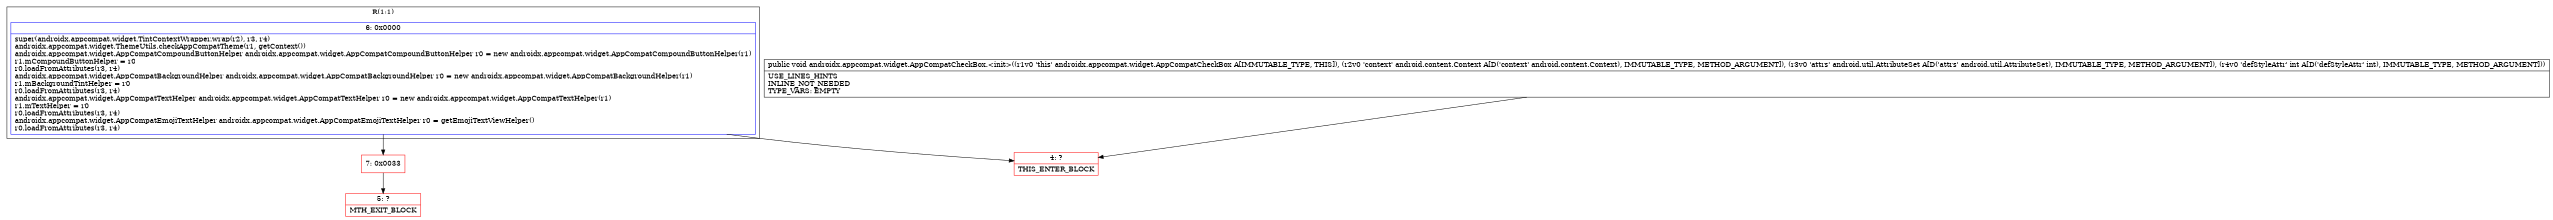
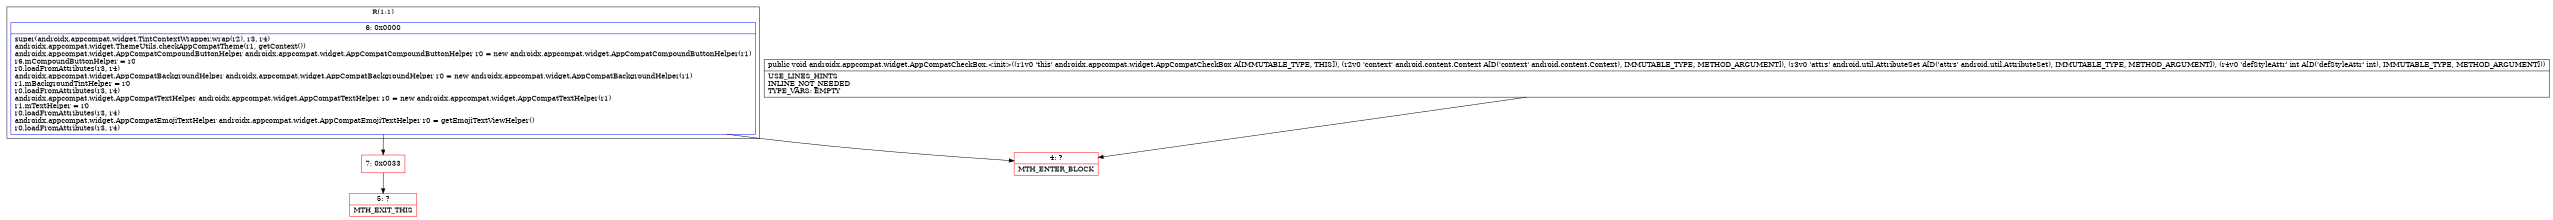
(75, 62) -> (75, 62)
(1056, 169) -> (1056, 169)
(383, 210) -> (383, 210)
